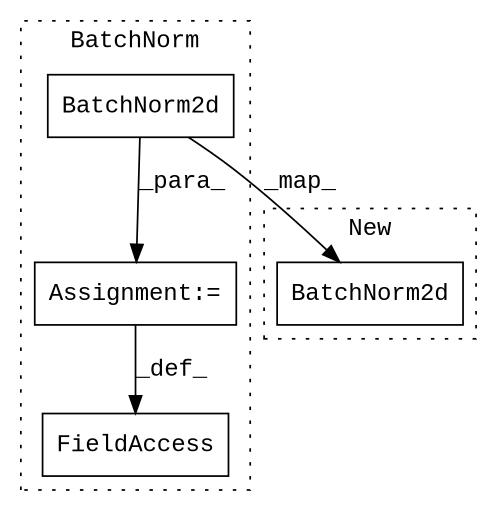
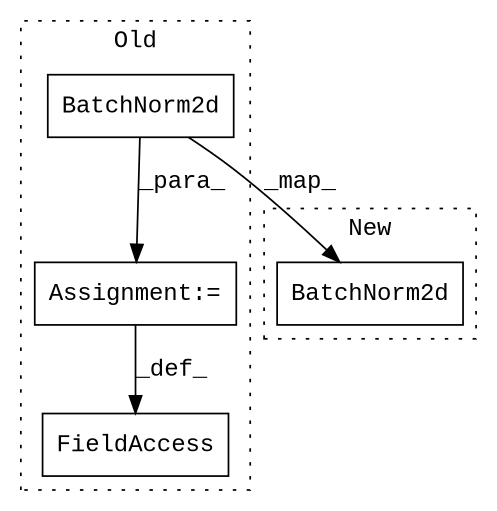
(136, 41) -> (136, 41)
